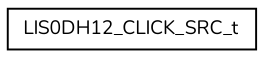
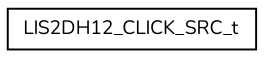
(132, 29) -> (132, 29)
